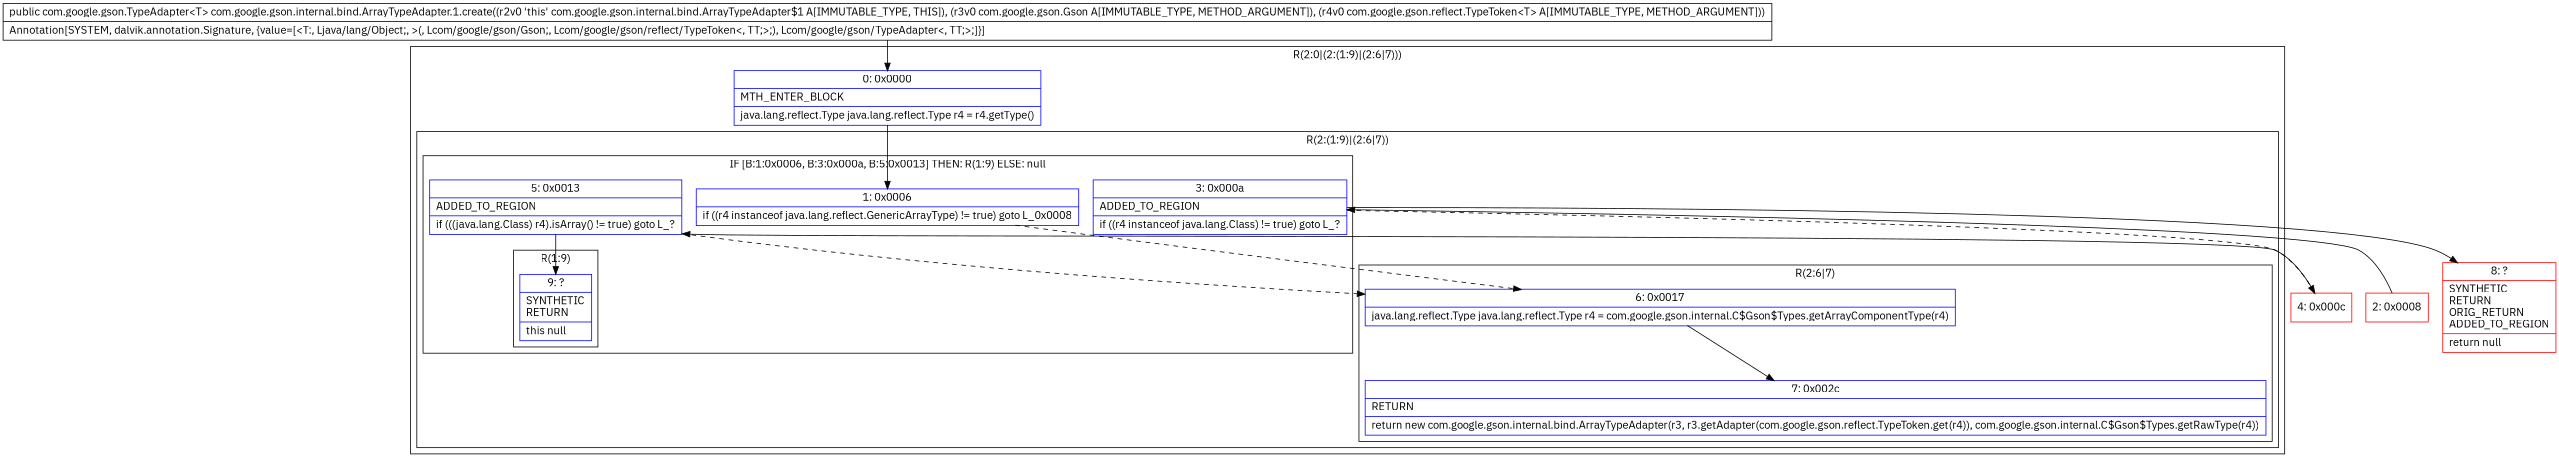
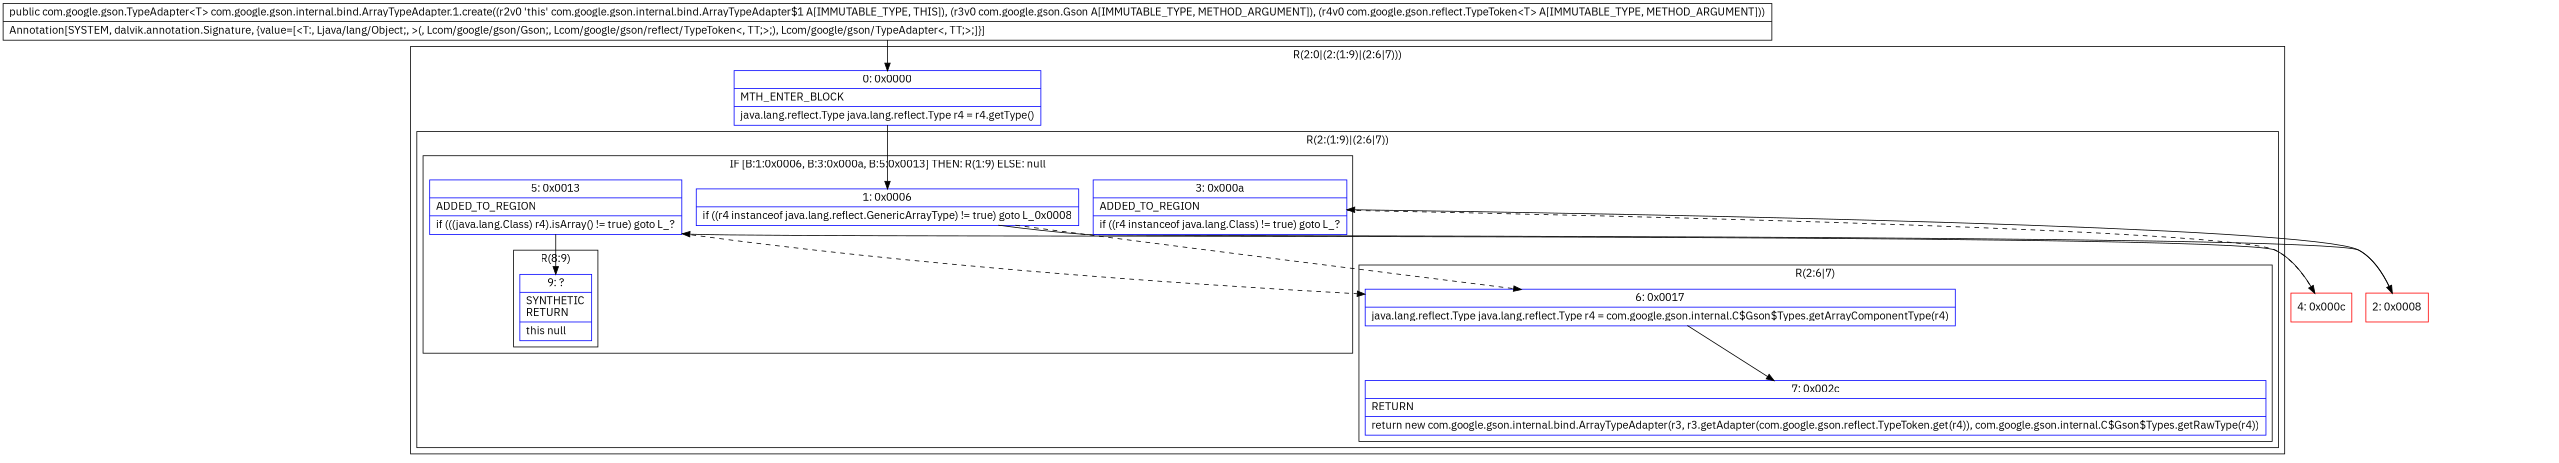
none -> (1702, 237)
(556, 259) -> (556, 259)
(2499, 308) -> none
